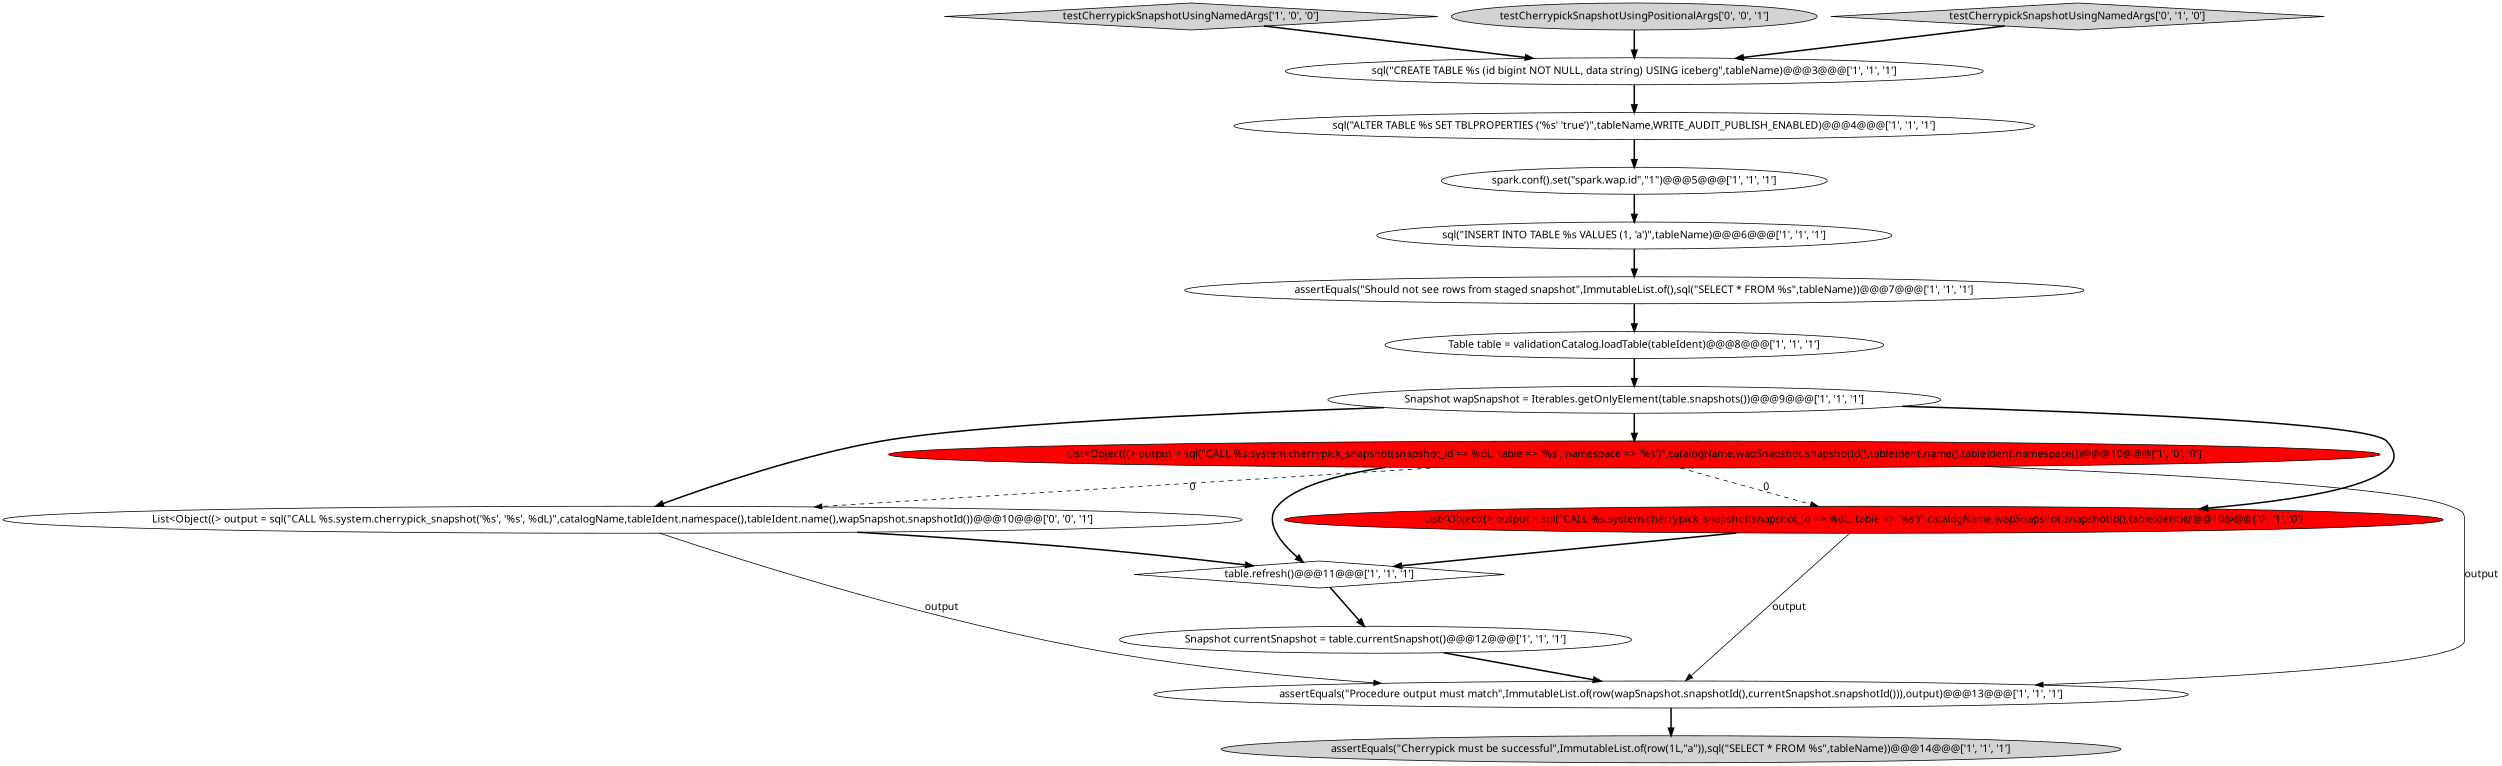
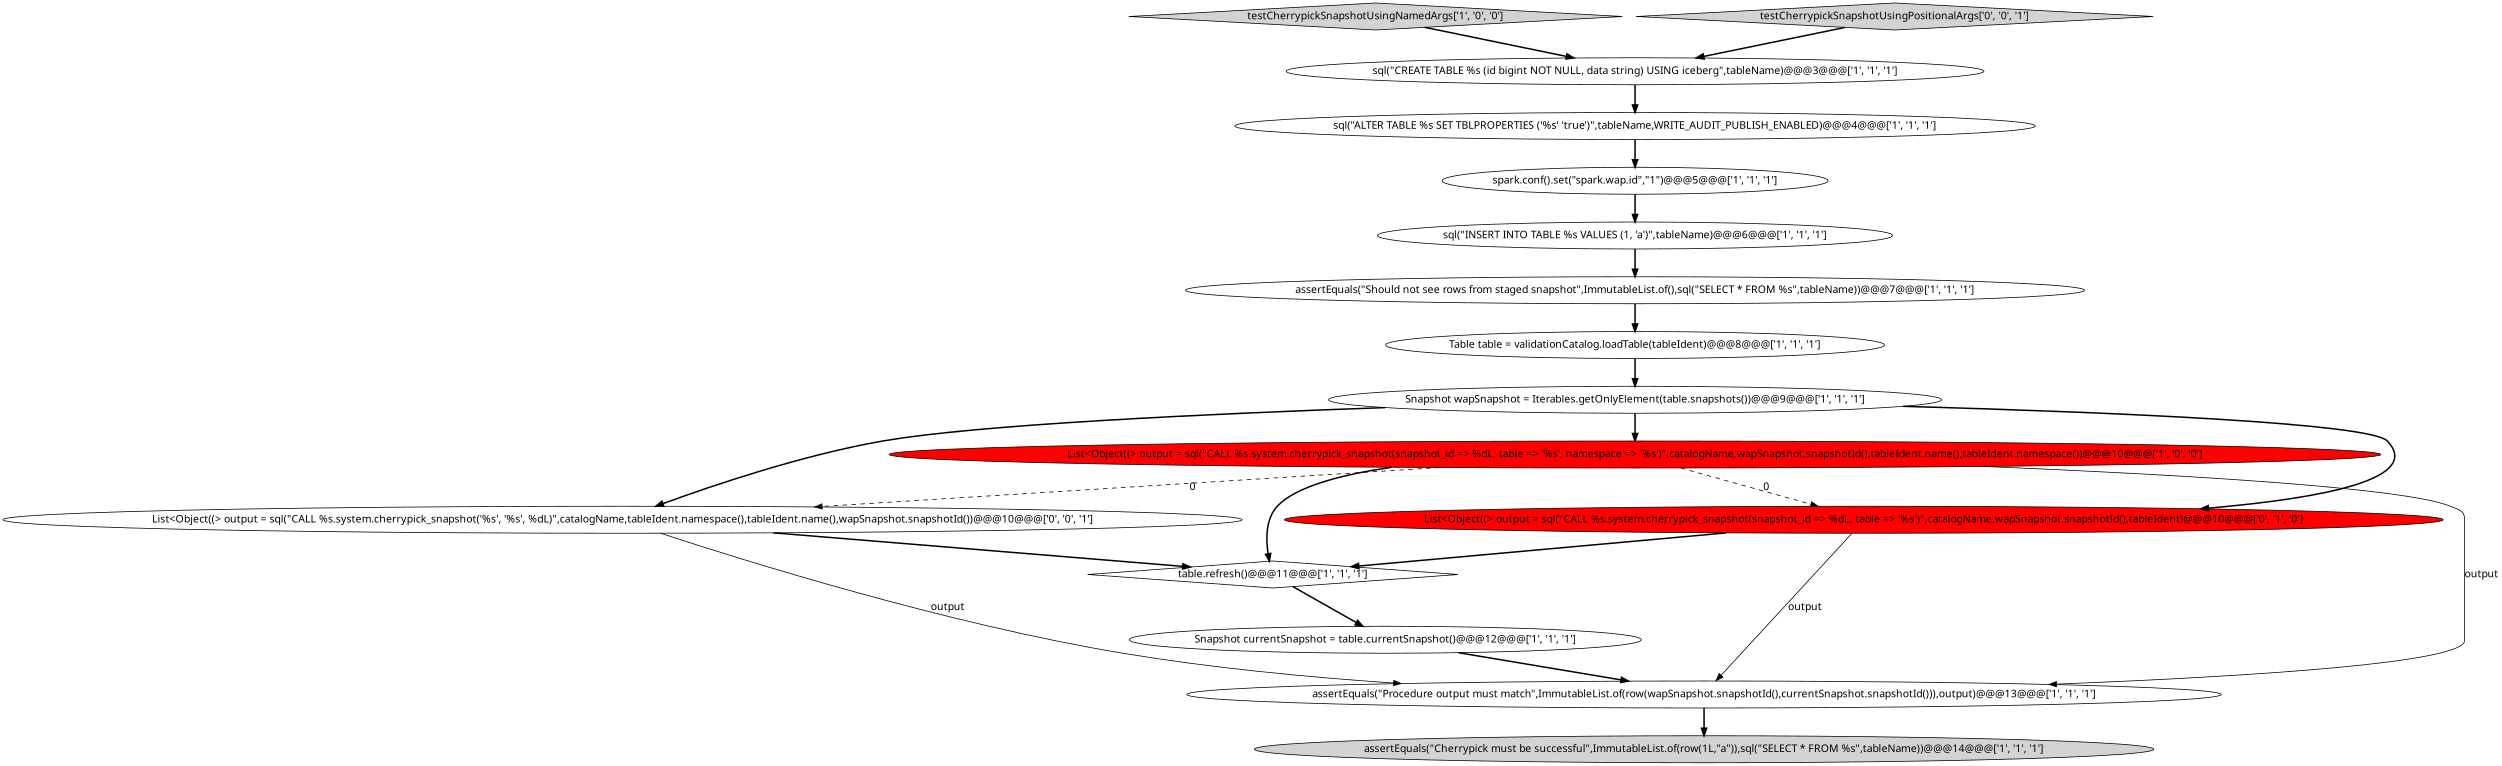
(1634, 16) -> (1895, 16)
(2078, 16) -> none
